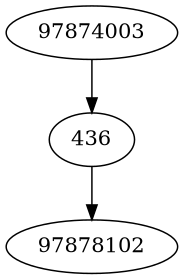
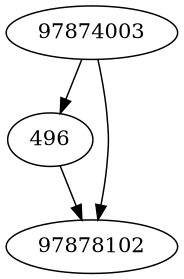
none -> (108, 132)
(92, 140) -> (50, 140)
